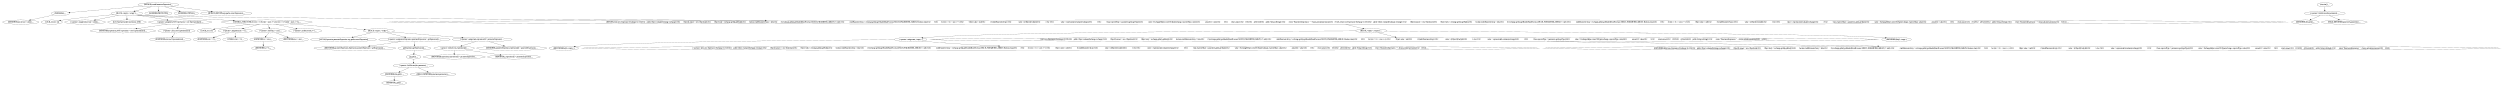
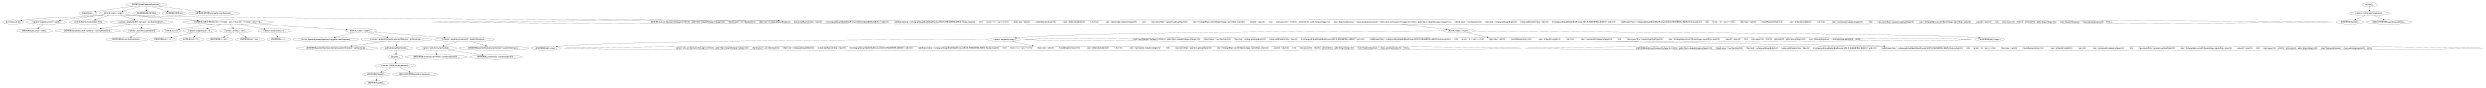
(42, 17) -> (41, 26)
(263, 43) -> (276, 35)
